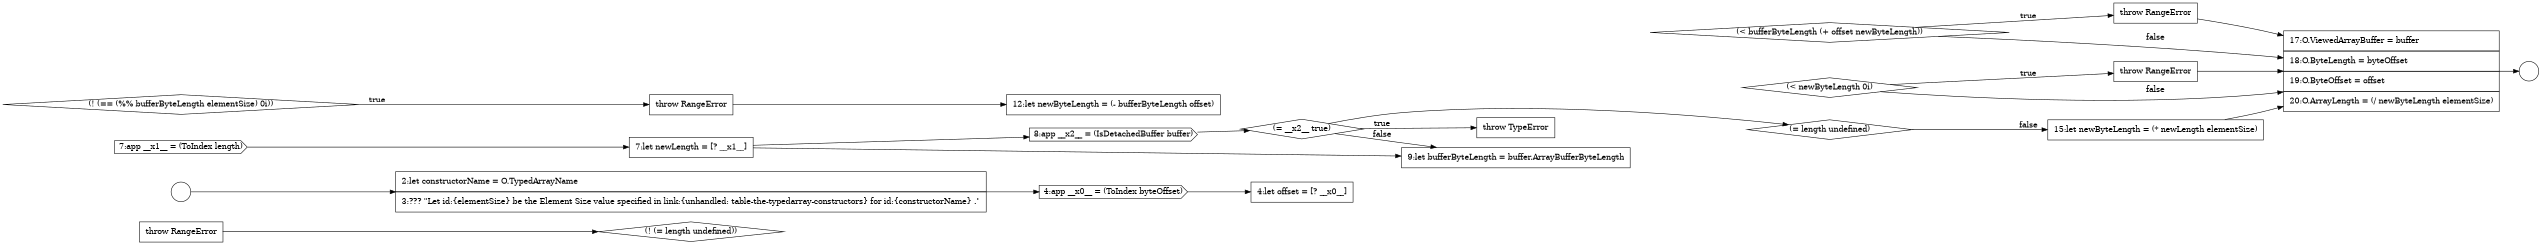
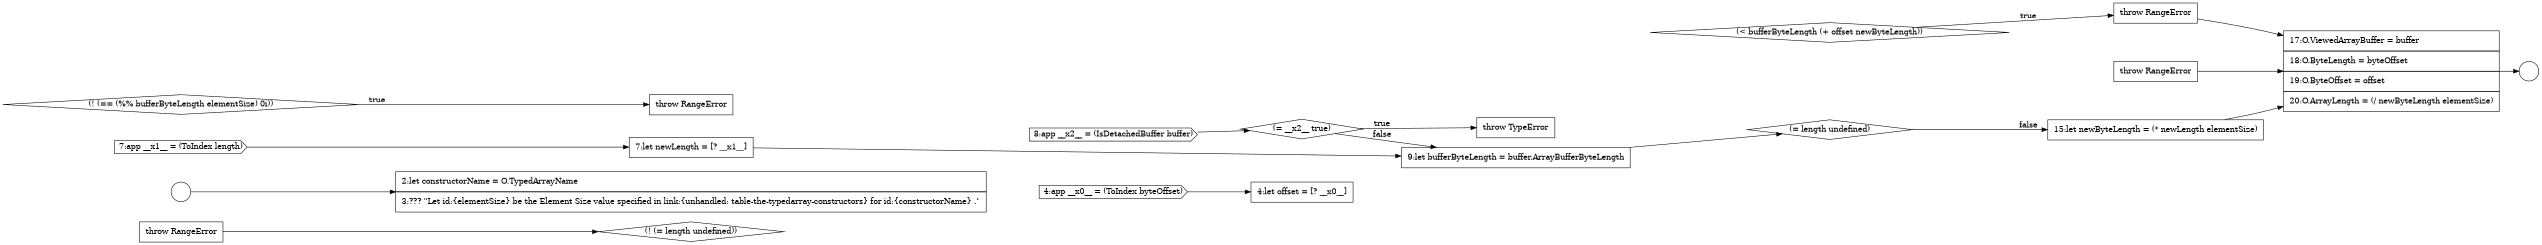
(2108, 45) -> none
(1830, 88) -> none
(1113, 105) -> none
(1556, 109) -> (1703, 141)
(888, 141) -> none
(1010, 192) -> none
